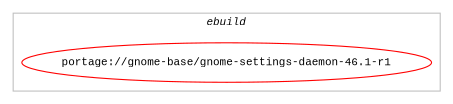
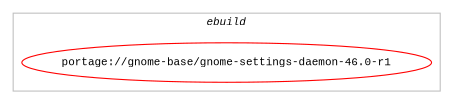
(227, 63) -> (227, 63)
